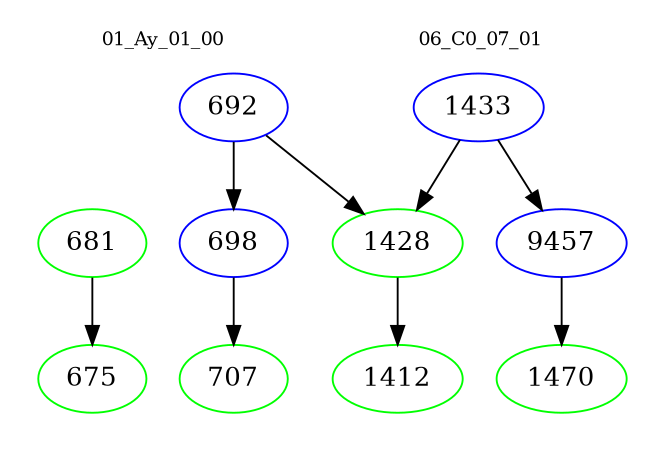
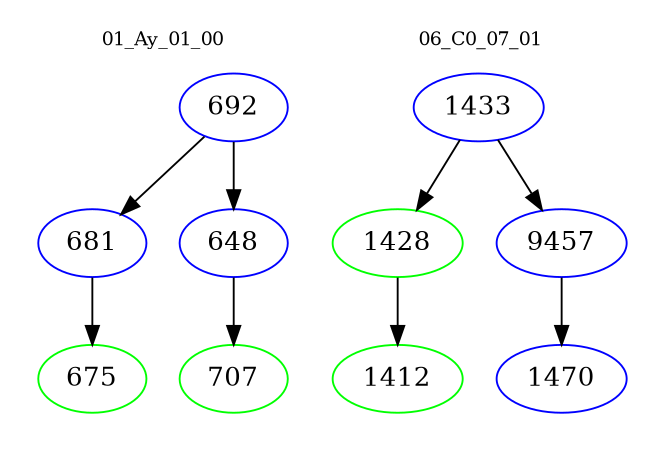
(291, 155) -> (170, 169)
(92, 243) -> (92, 243)
(234, 243) -> (234, 243)
(562, 379) -> (562, 379)
